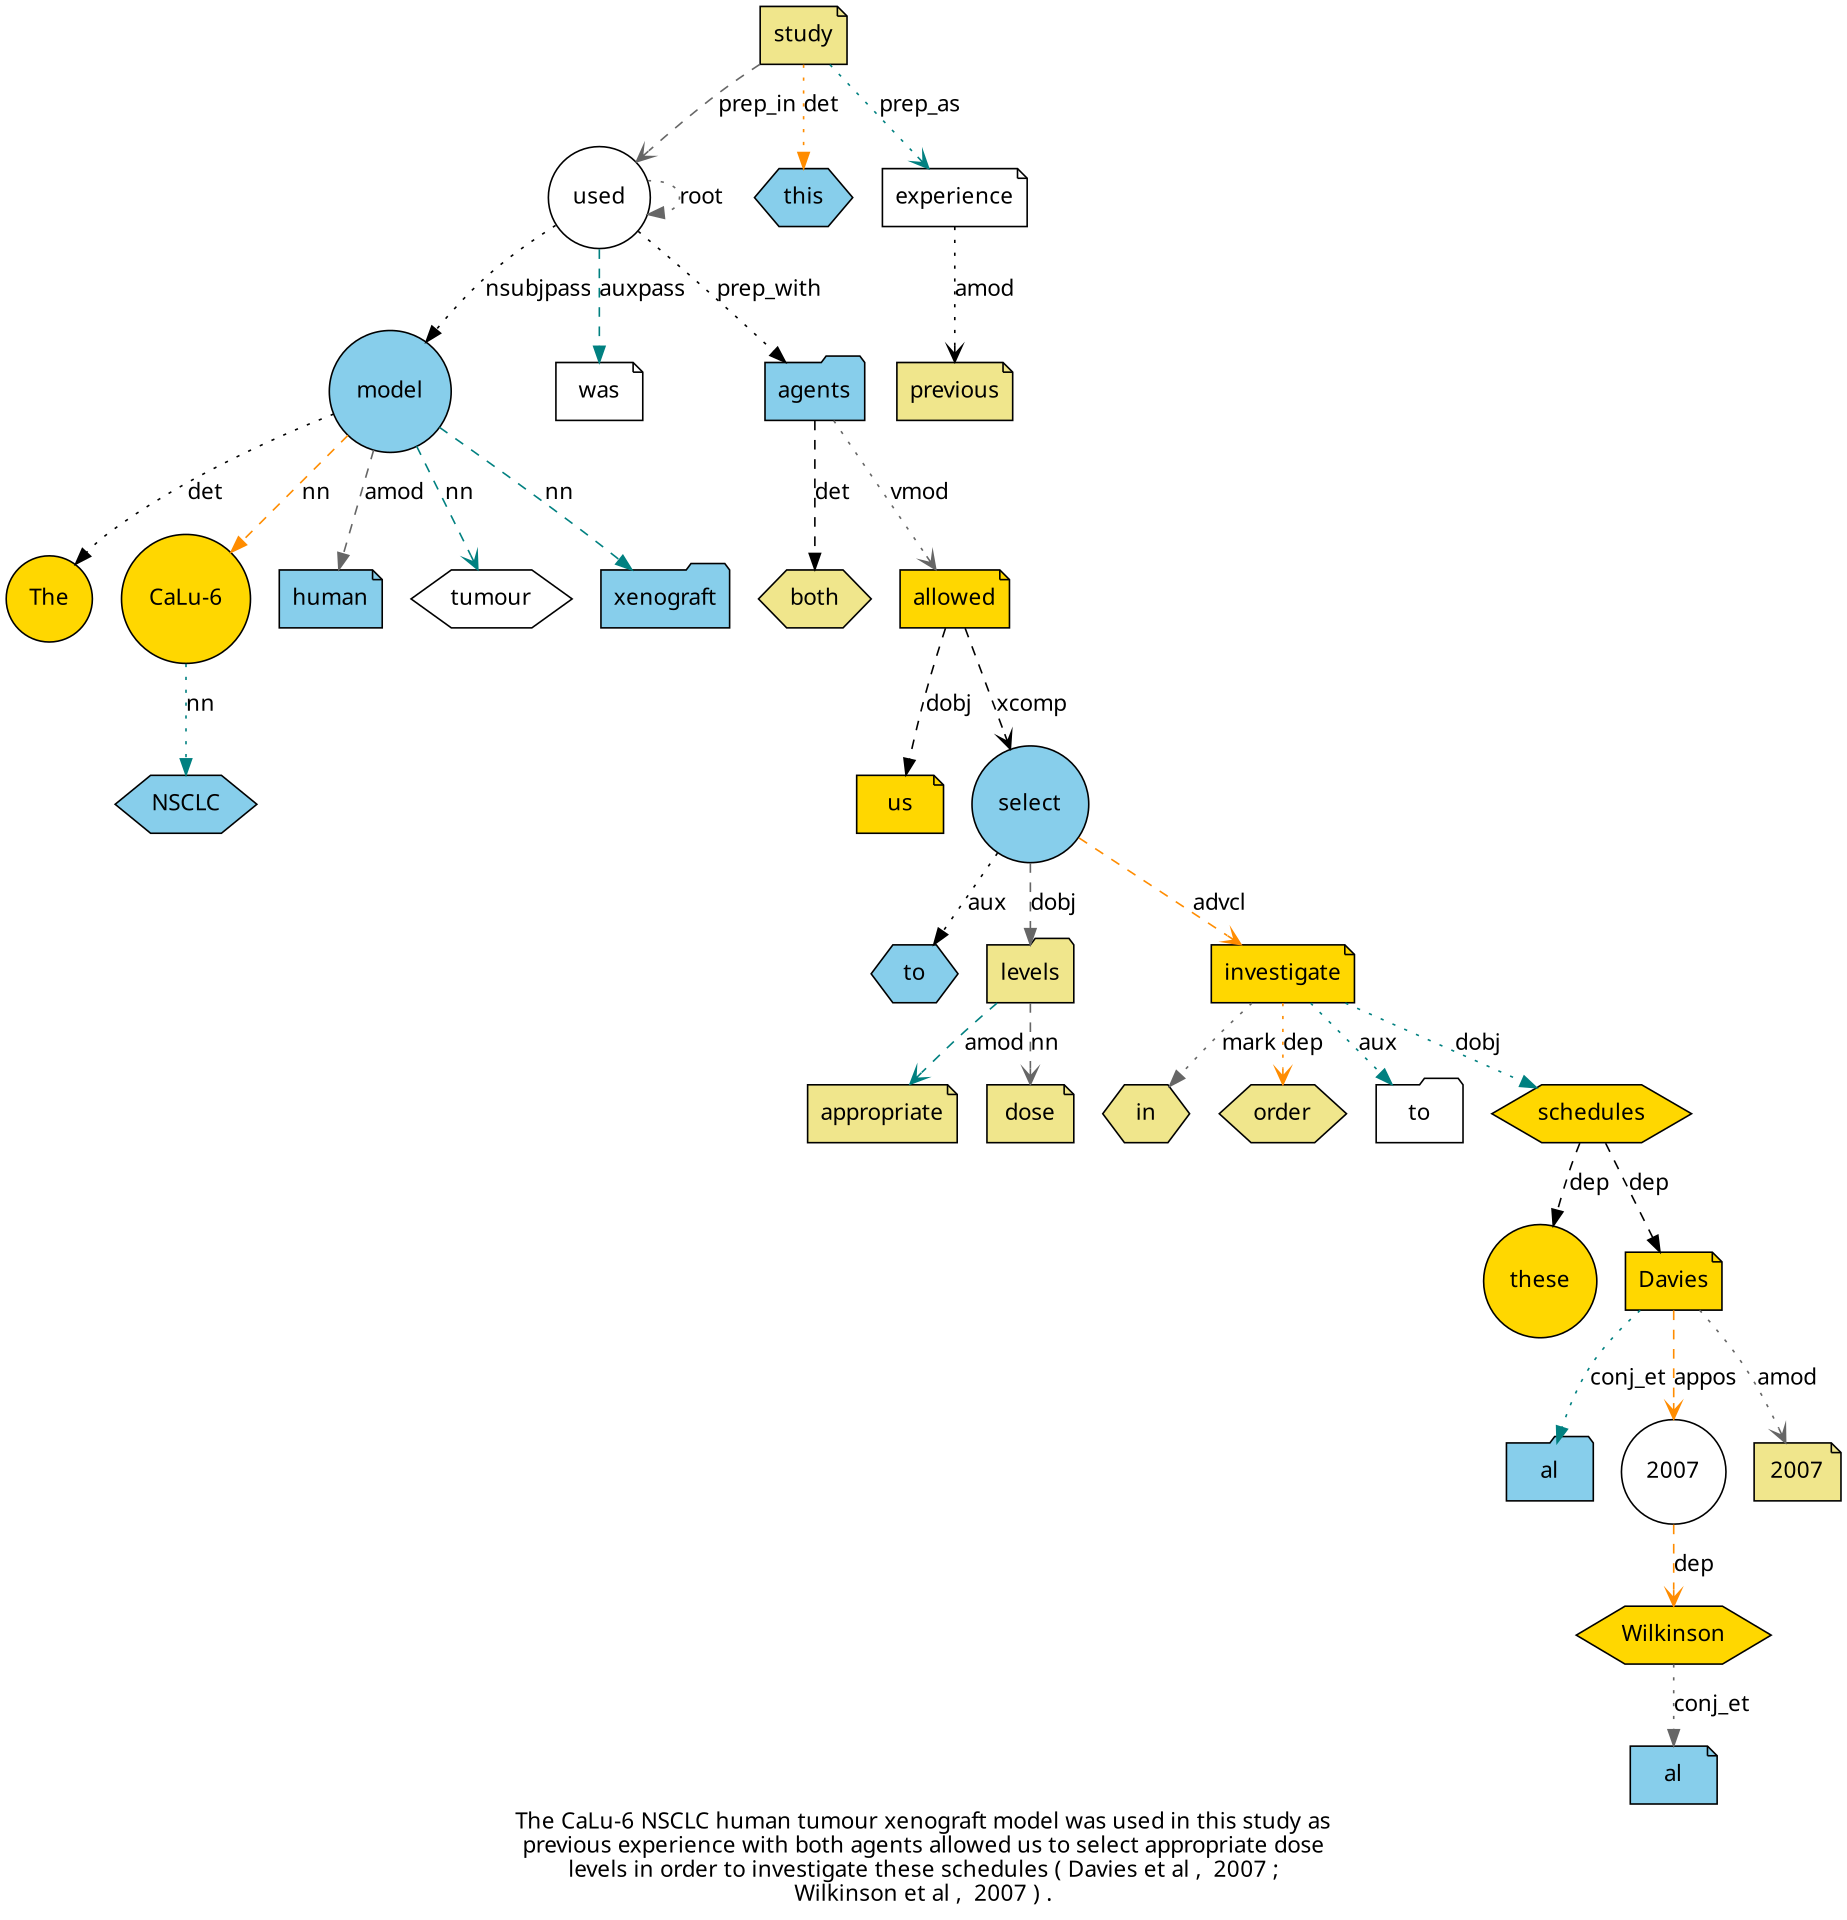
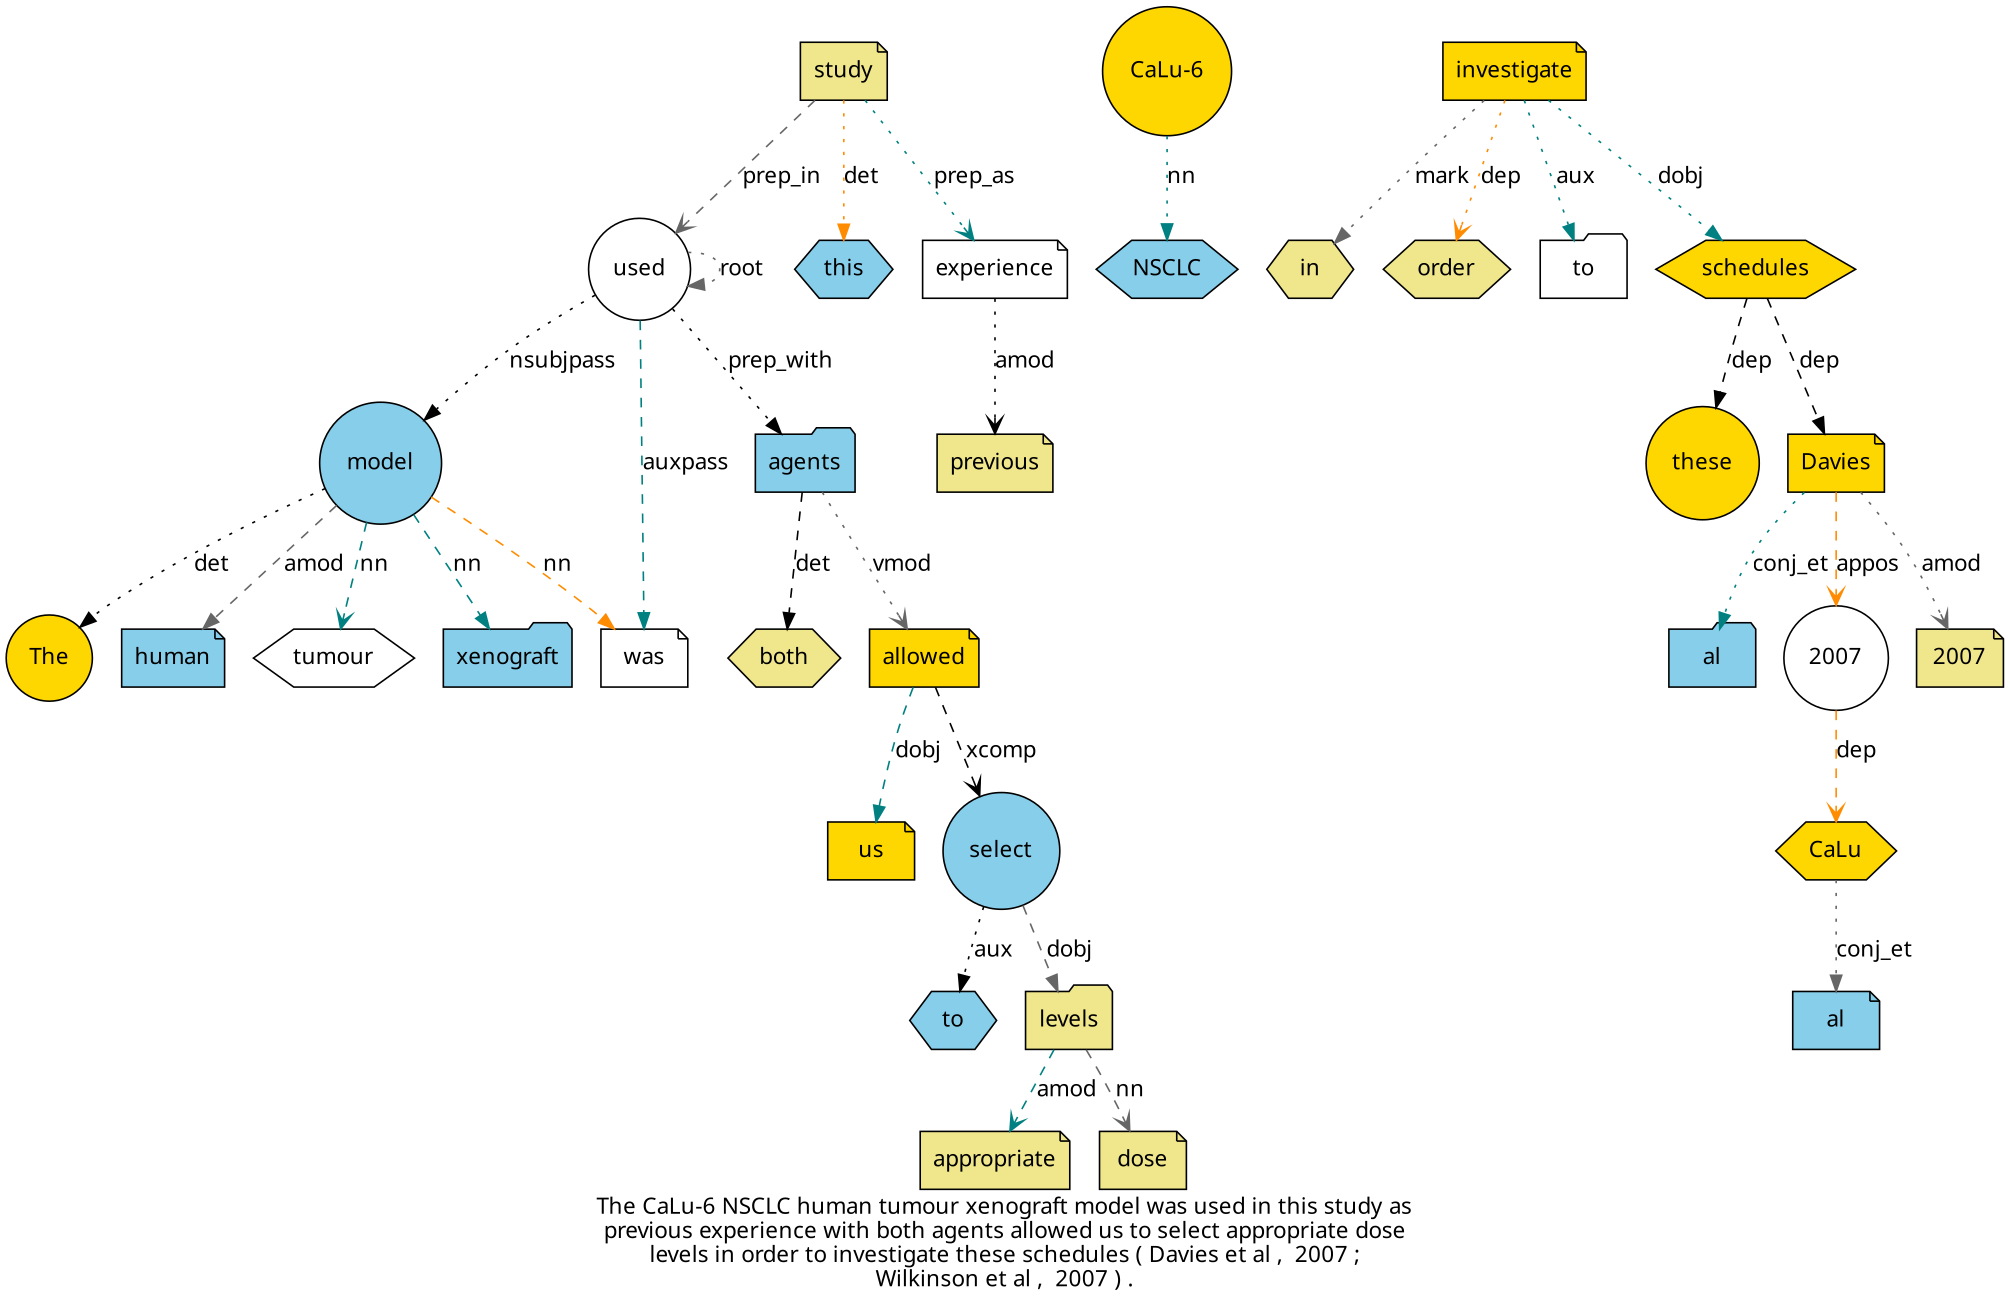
(295, 488) -> (518, 556)
(926, 693) -> (893, 746)
(1153, 887) -> none
(1674, 1635) -> (1836, 851)
